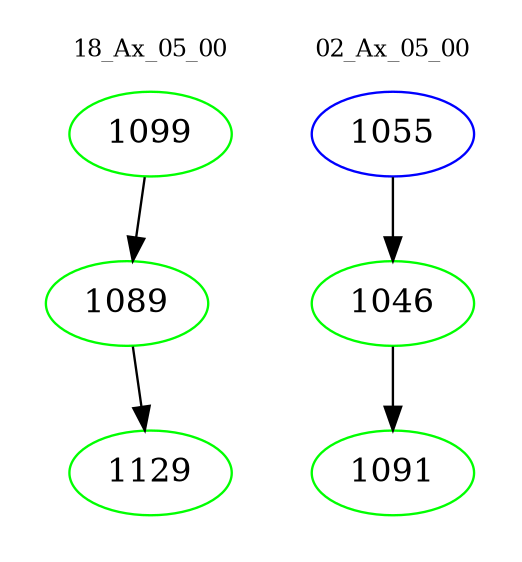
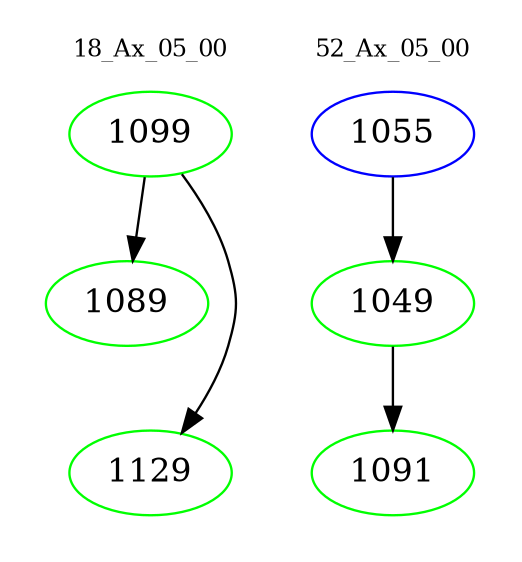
(393, 51) -> (393, 51)
(393, 304) -> (393, 304)
(137, 377) -> (235, 292)
